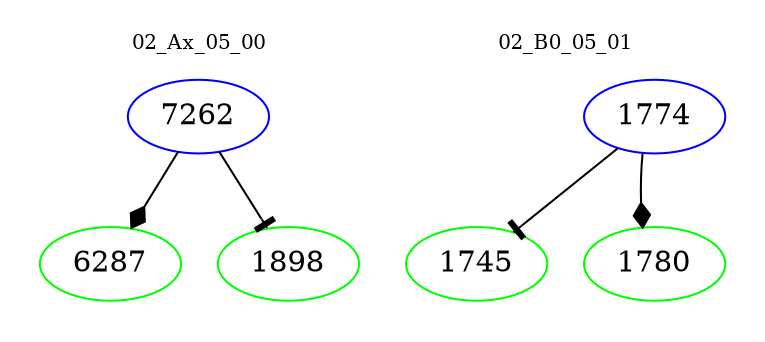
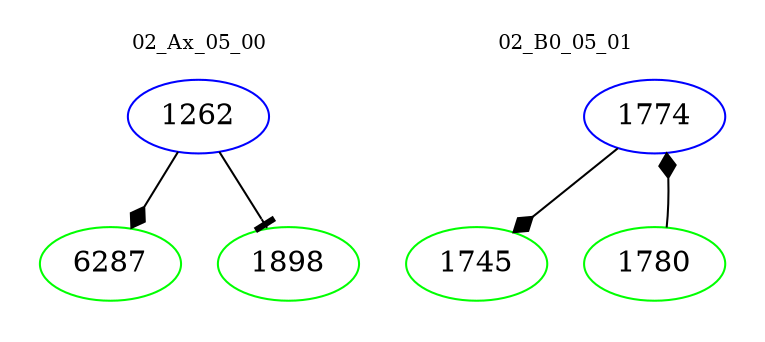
(198, 117) -> (198, 117)
(641, 178) -> (668, 203)
(570, 187) -> (570, 187)
